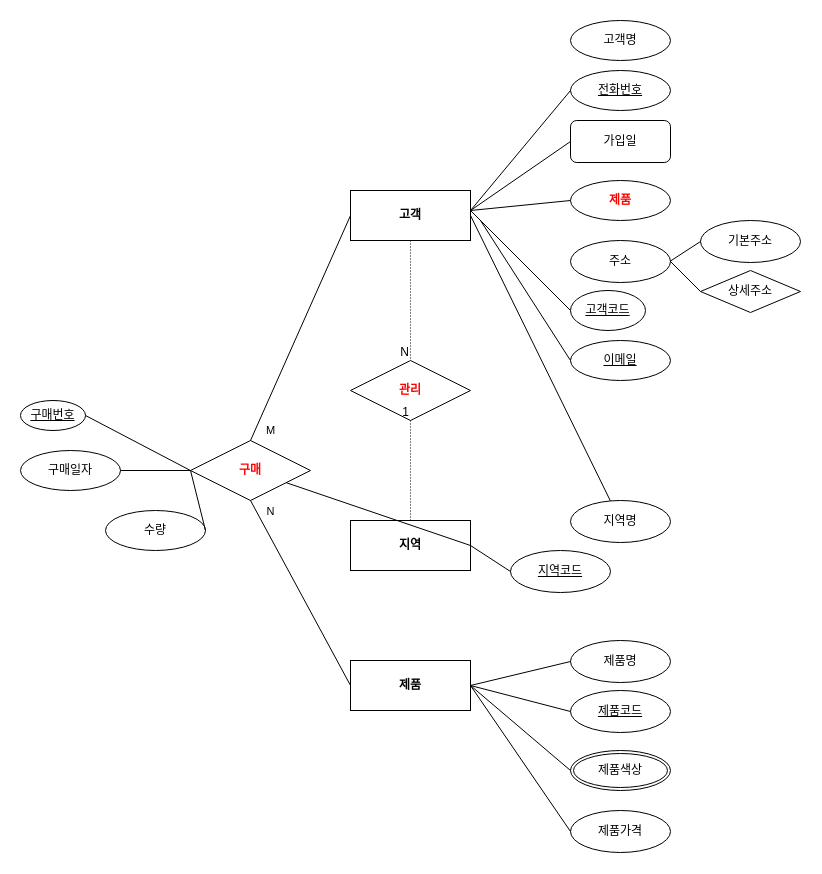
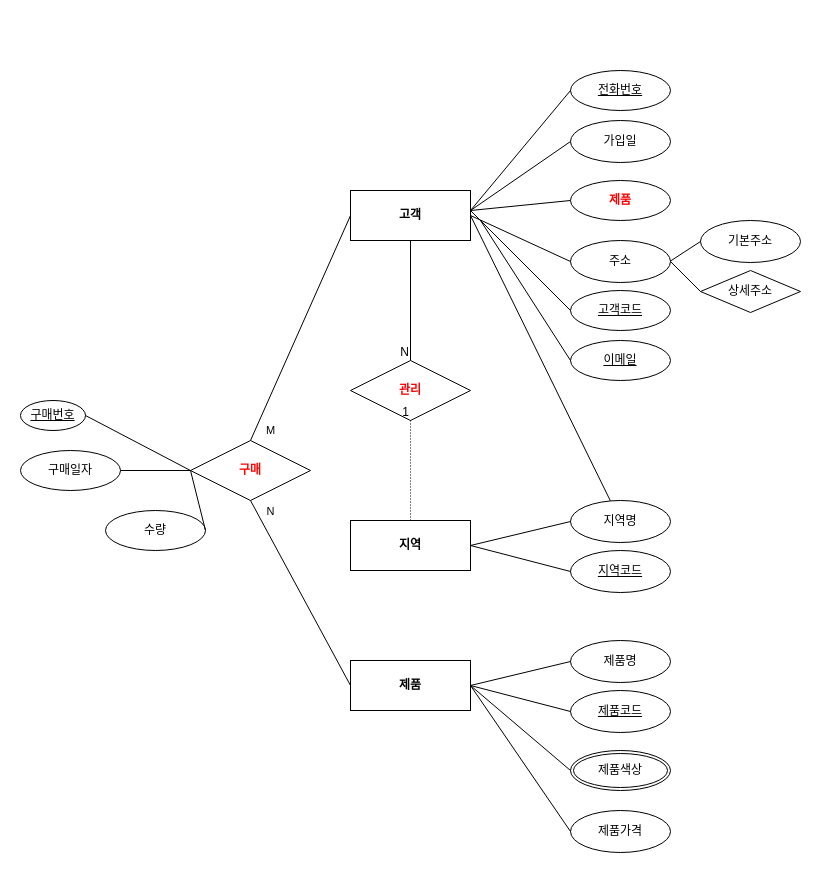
(621, 41) -> none
(621, 142) -> (621, 142)
none -> (528, 242)
(411, 301) -> (411, 301)
(608, 311) -> (621, 311)
(377, 514) -> (522, 533)
(561, 572) -> (621, 572)
